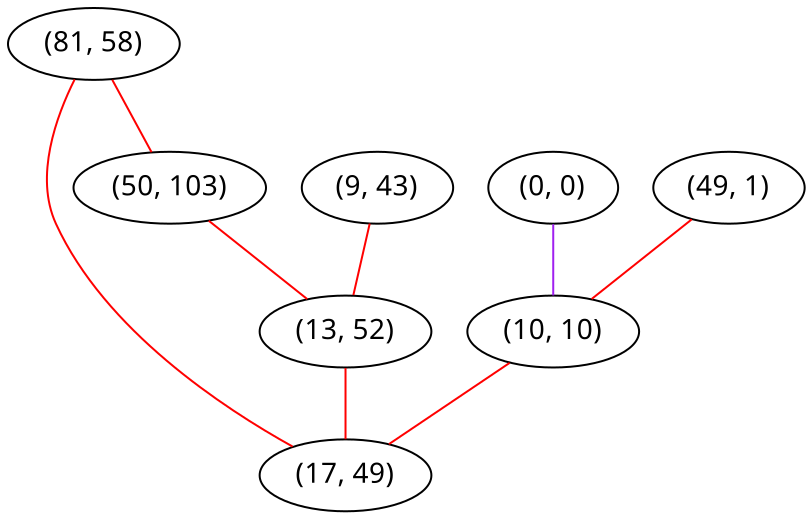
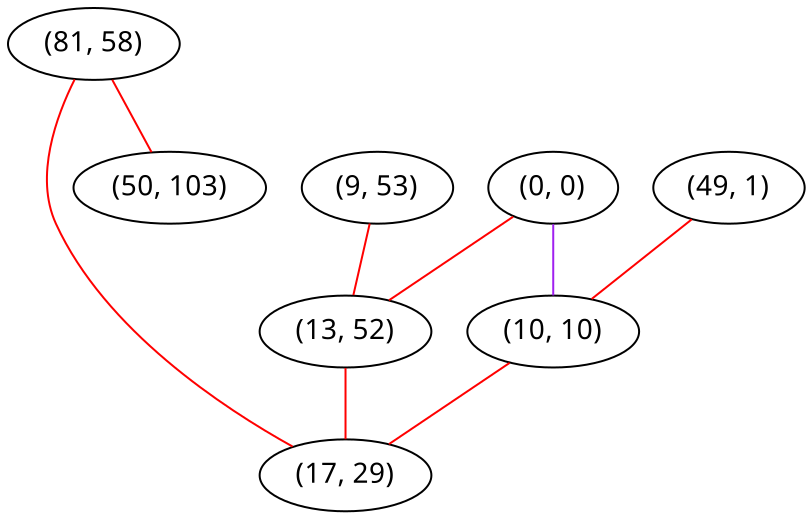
(377, 188) -> (377, 188)
(258, 260) -> (451, 258)
(346, 475) -> (346, 475)
